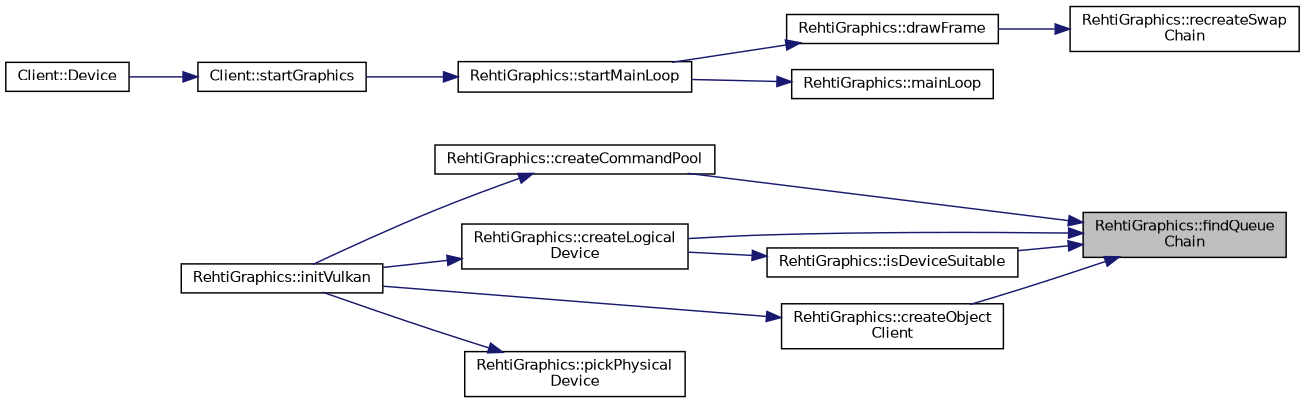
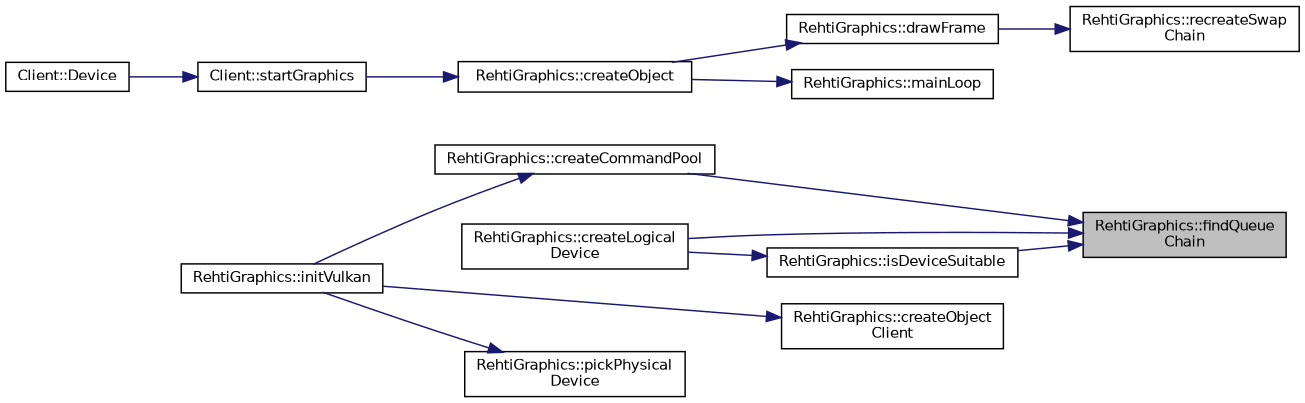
(575, 77) -> (575, 77)
(415, 264) -> none
(1038, 284) -> none
